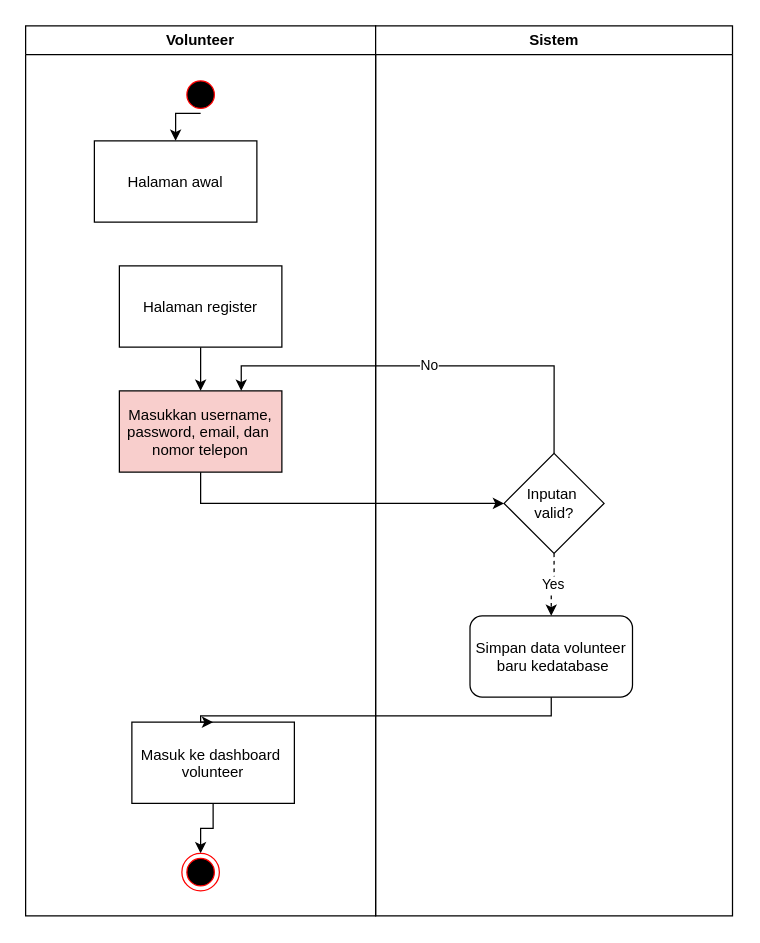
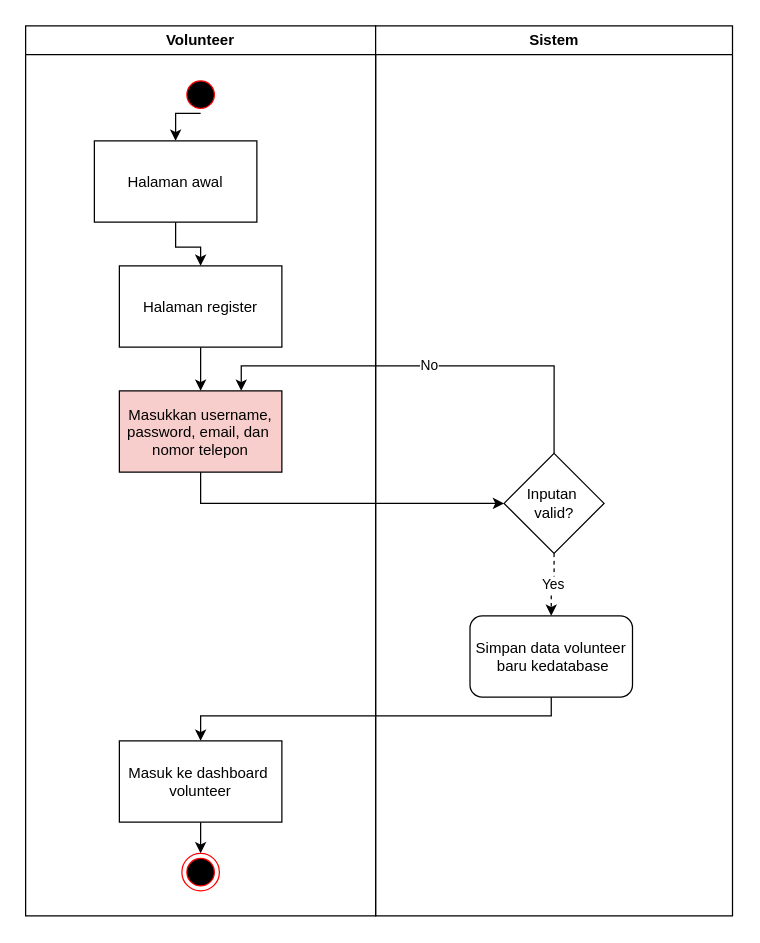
none -> (181, 247)
(213, 763) -> (201, 781)
